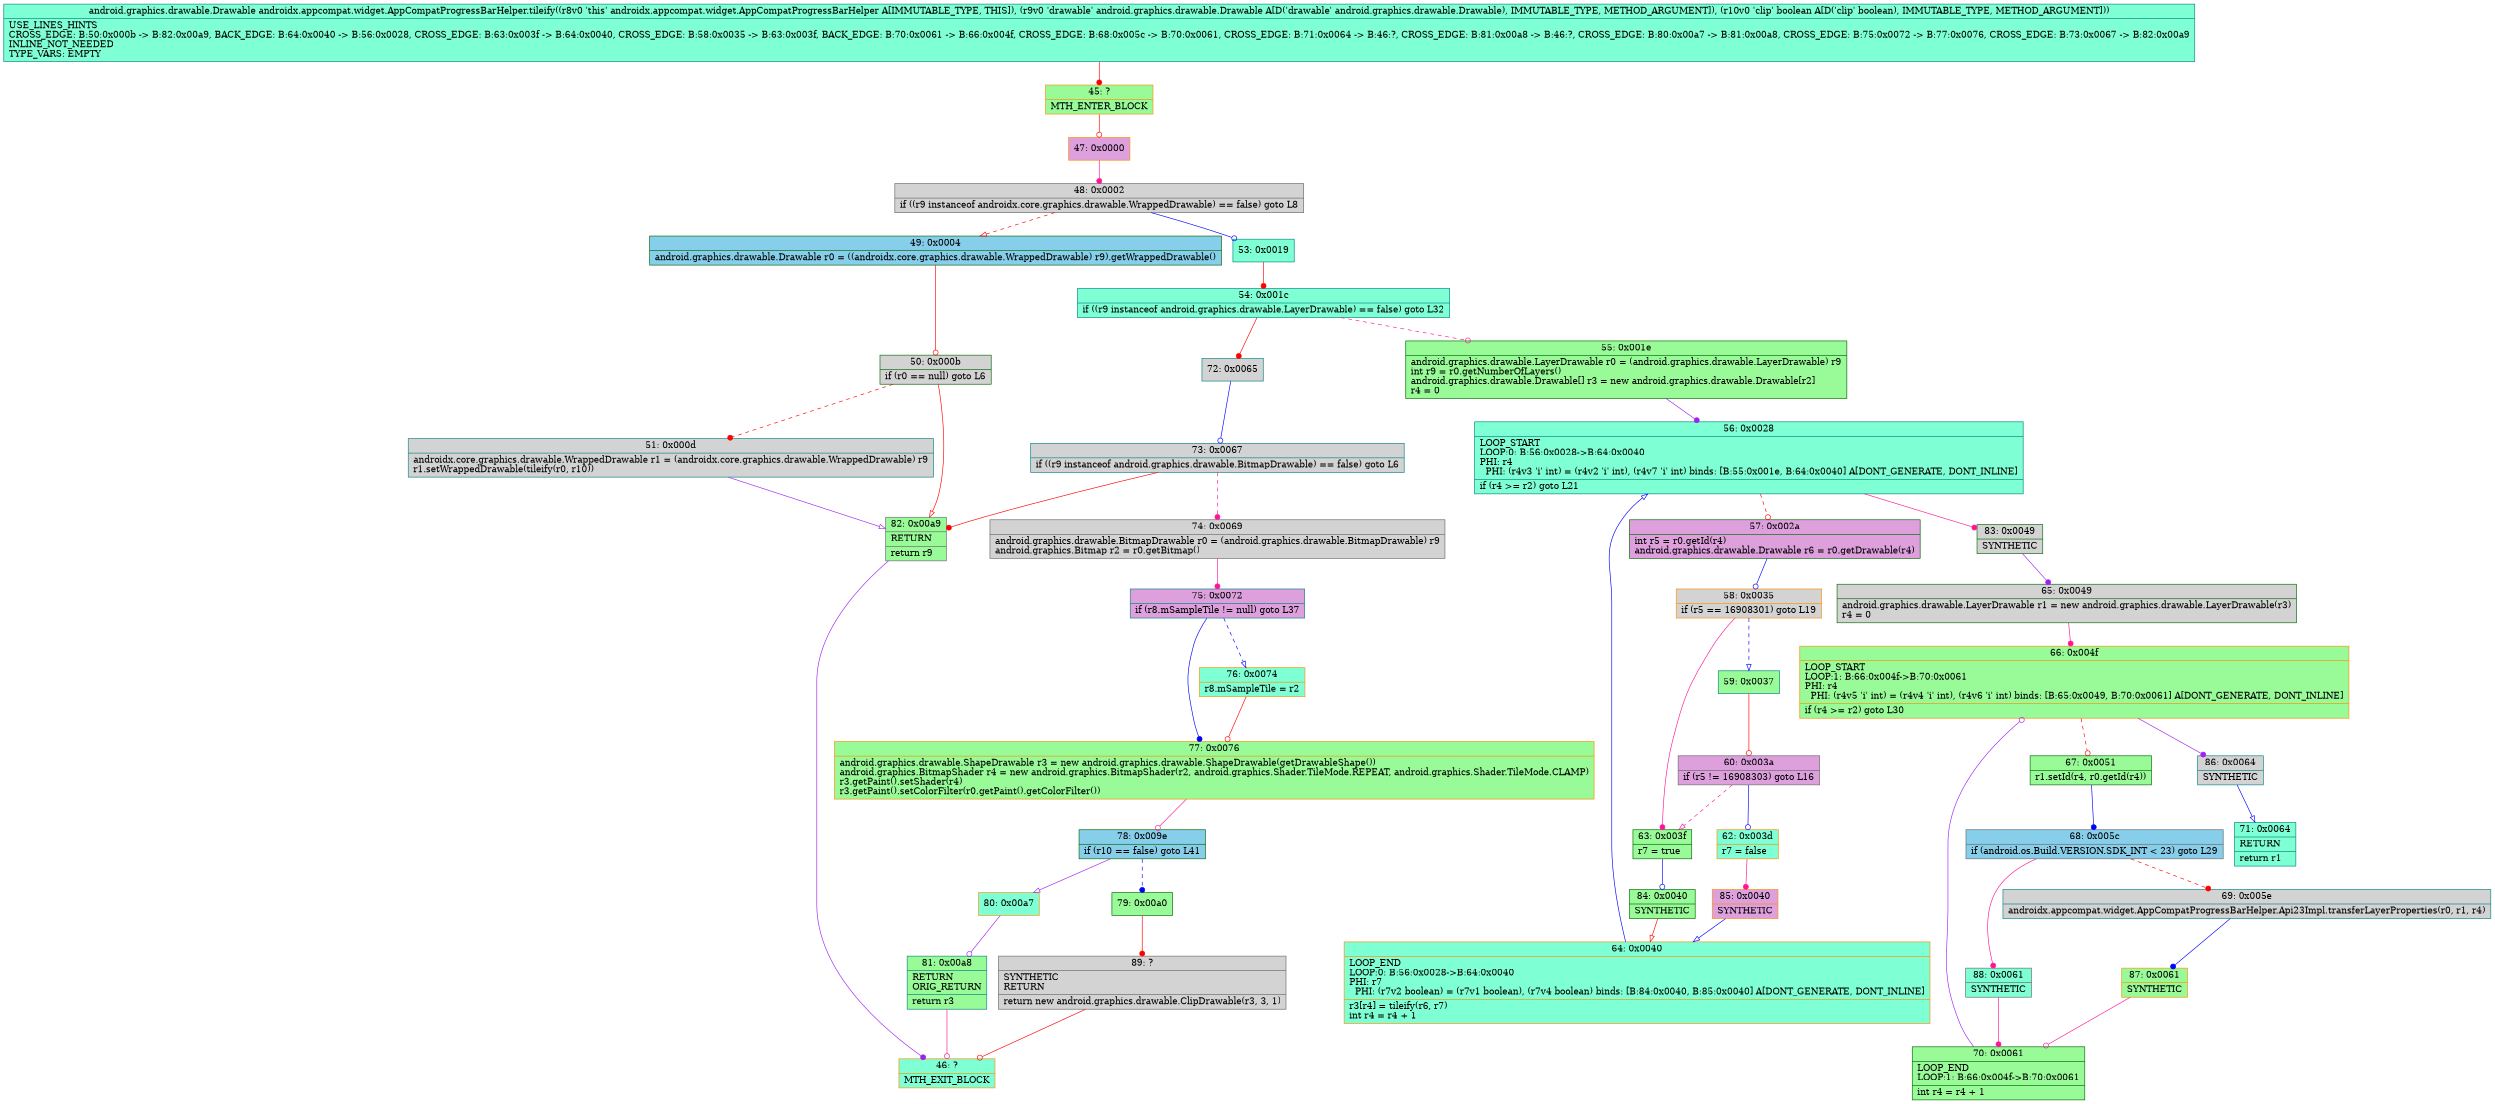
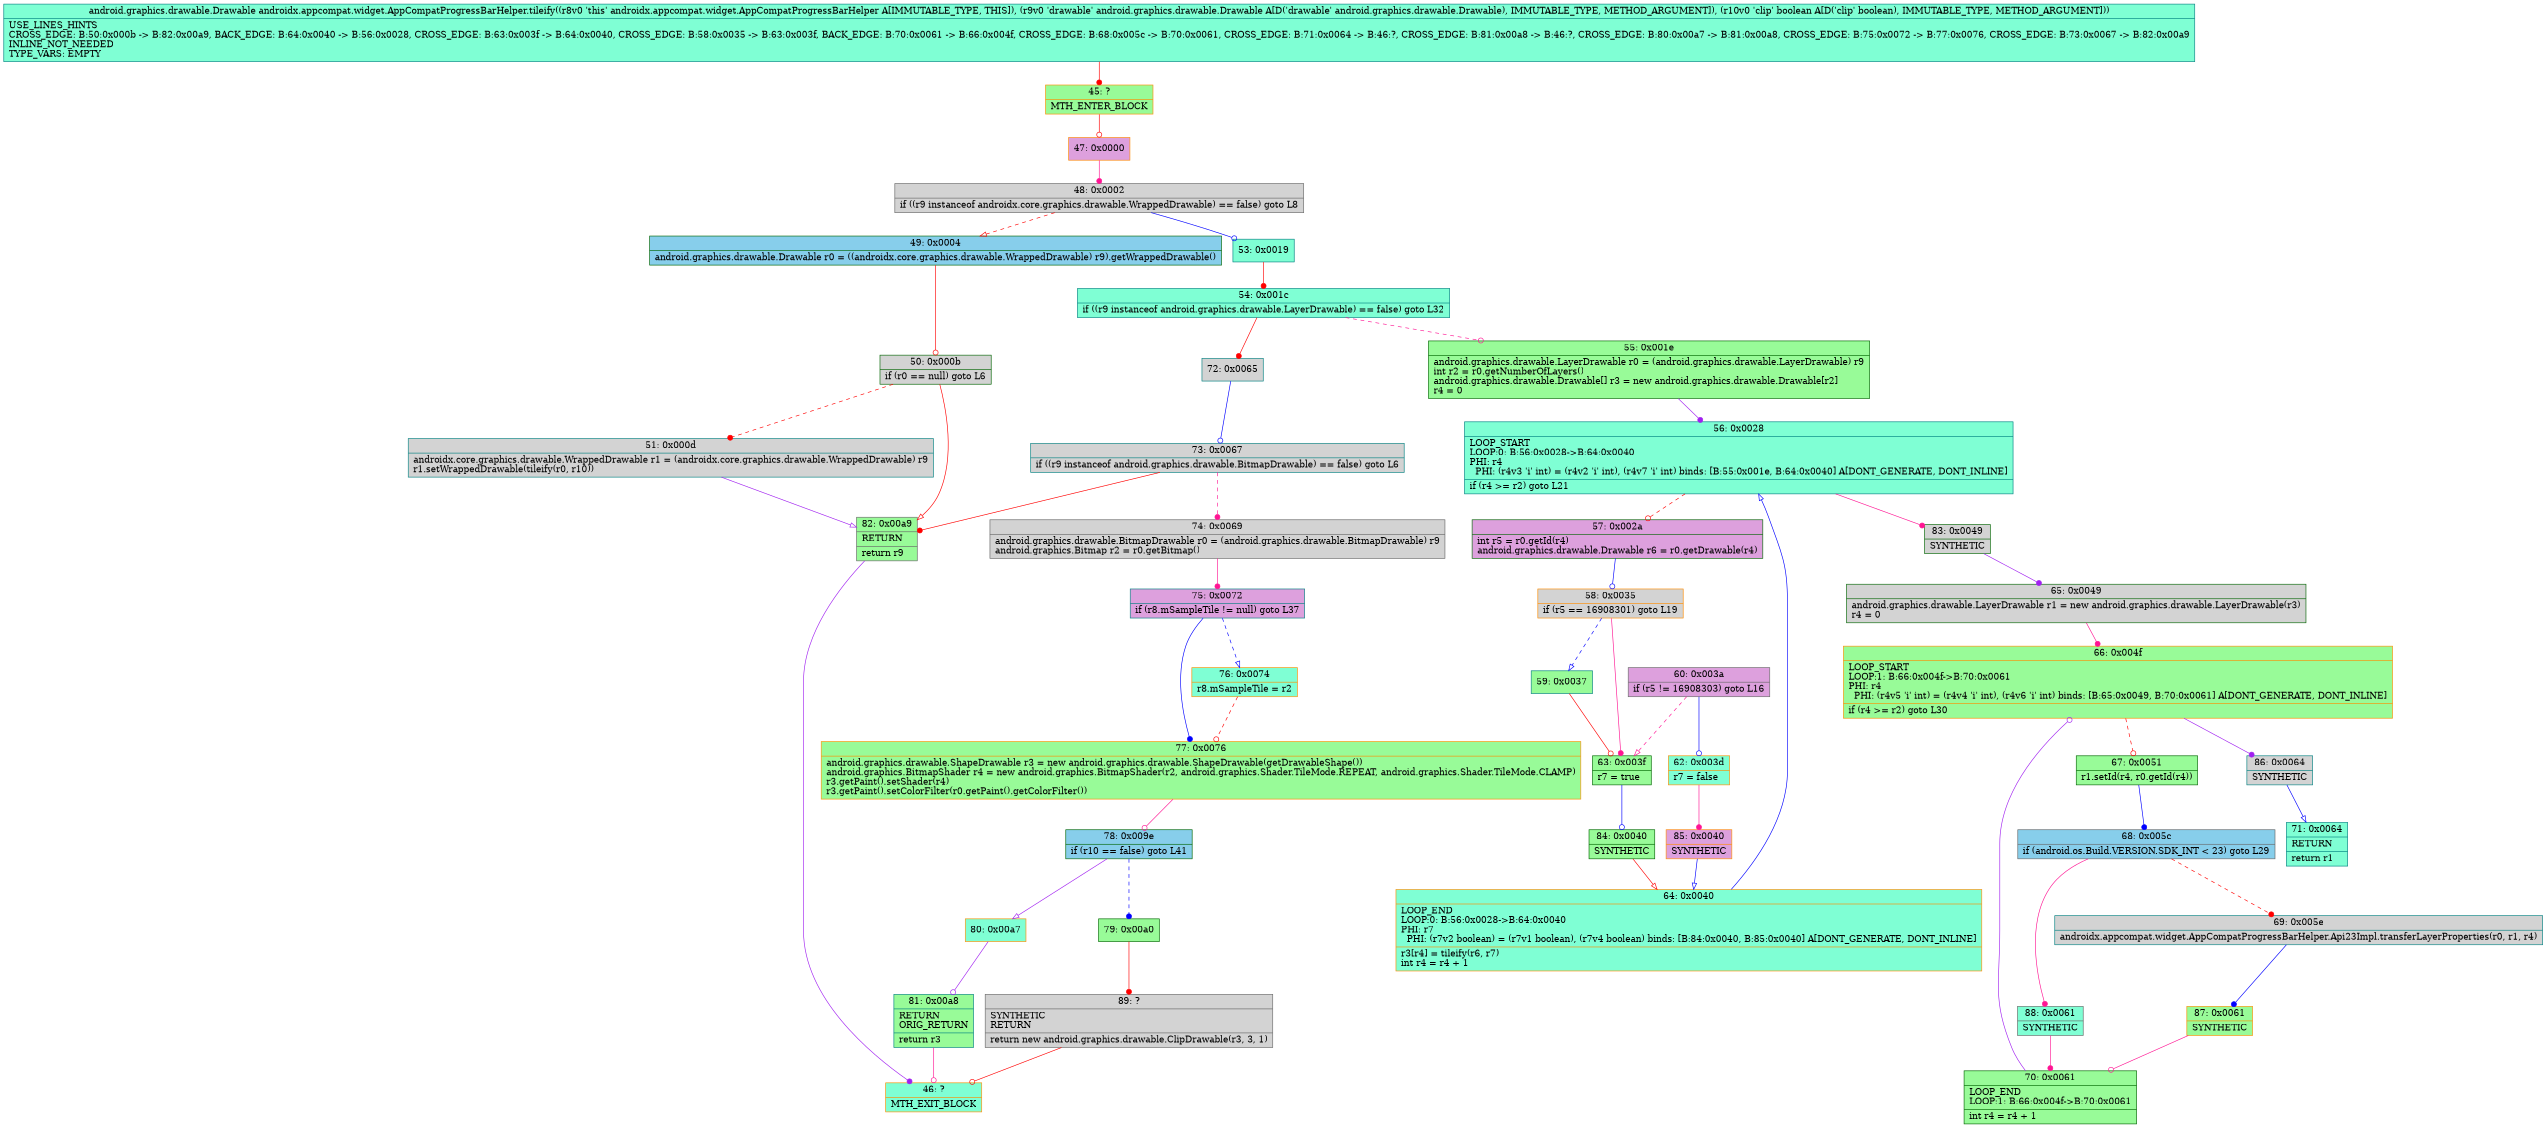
(1486, 372) -> (1509, 372)
(1237, 717) -> (1228, 717)
(1749, 722) -> (1589, 722)
